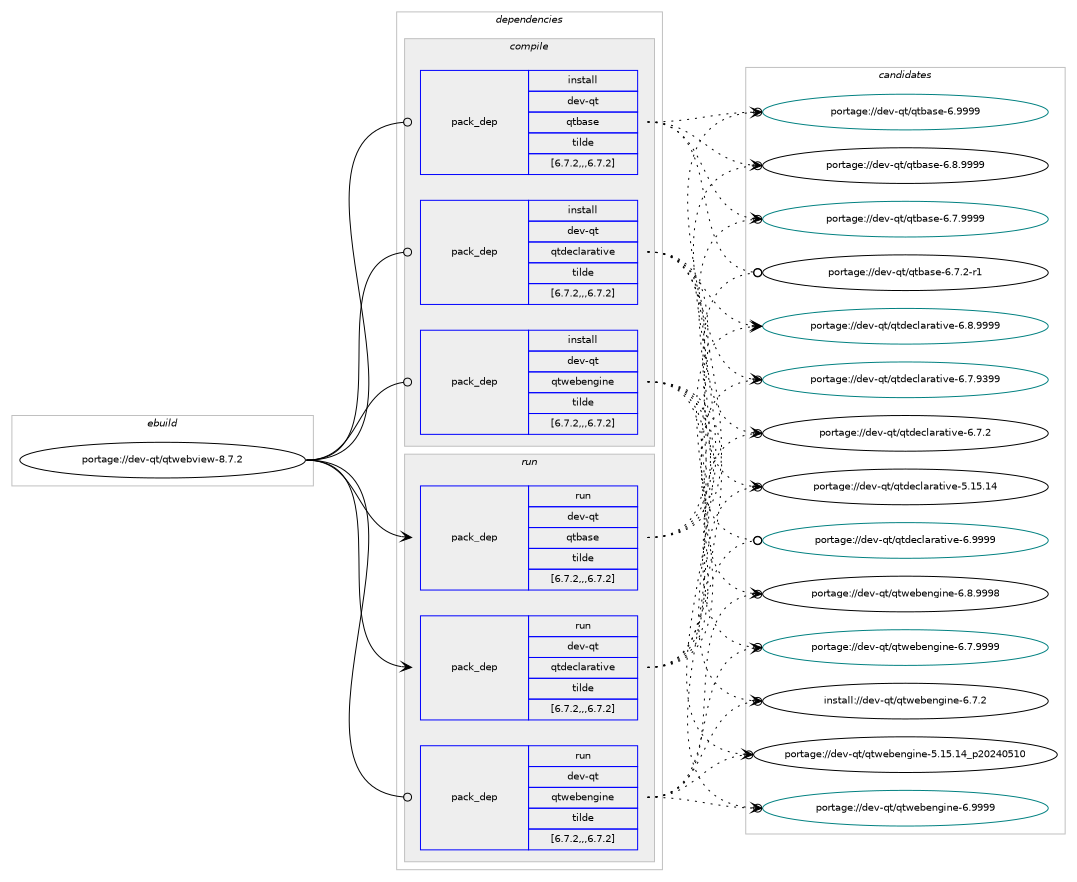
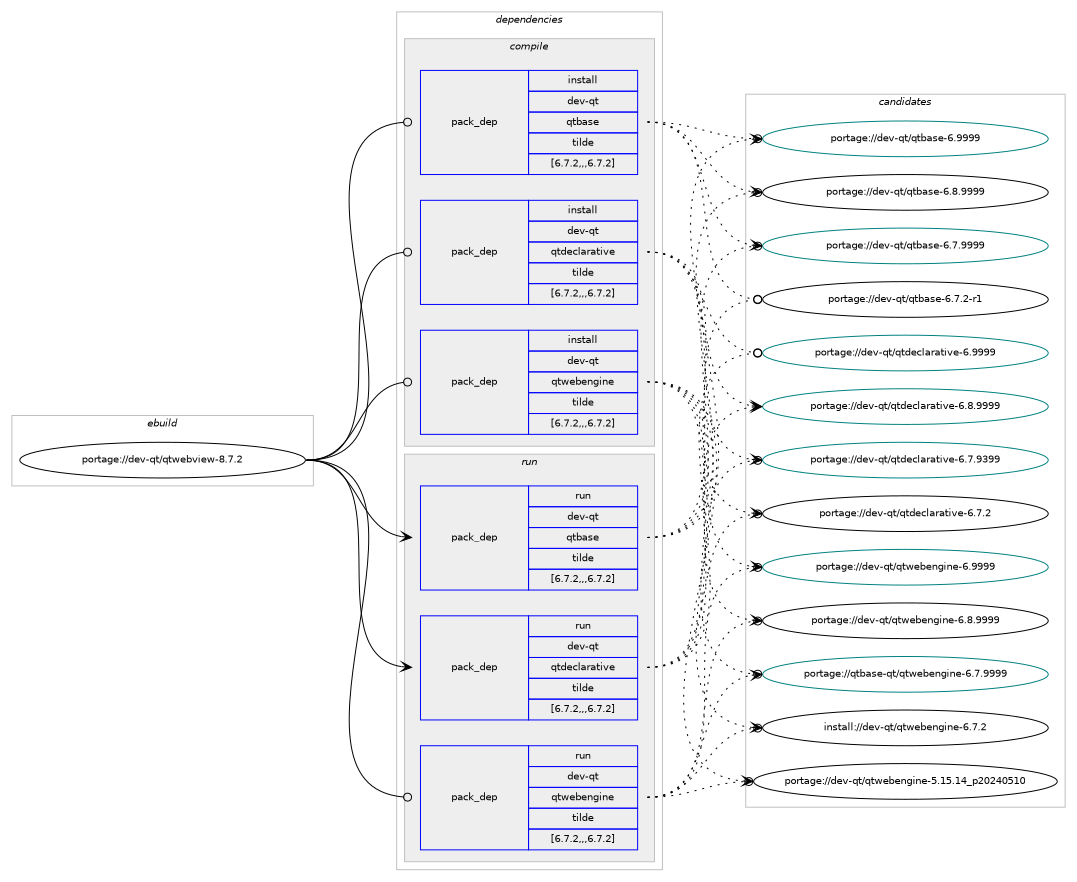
(905, 487) -> none
(905, 594) -> (905, 621)
(905, 648) -> (905, 674)
